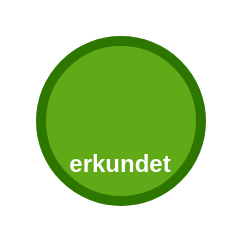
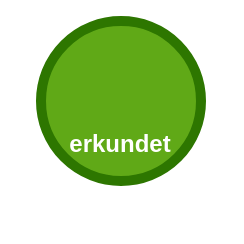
(121, 121) -> (121, 101)
